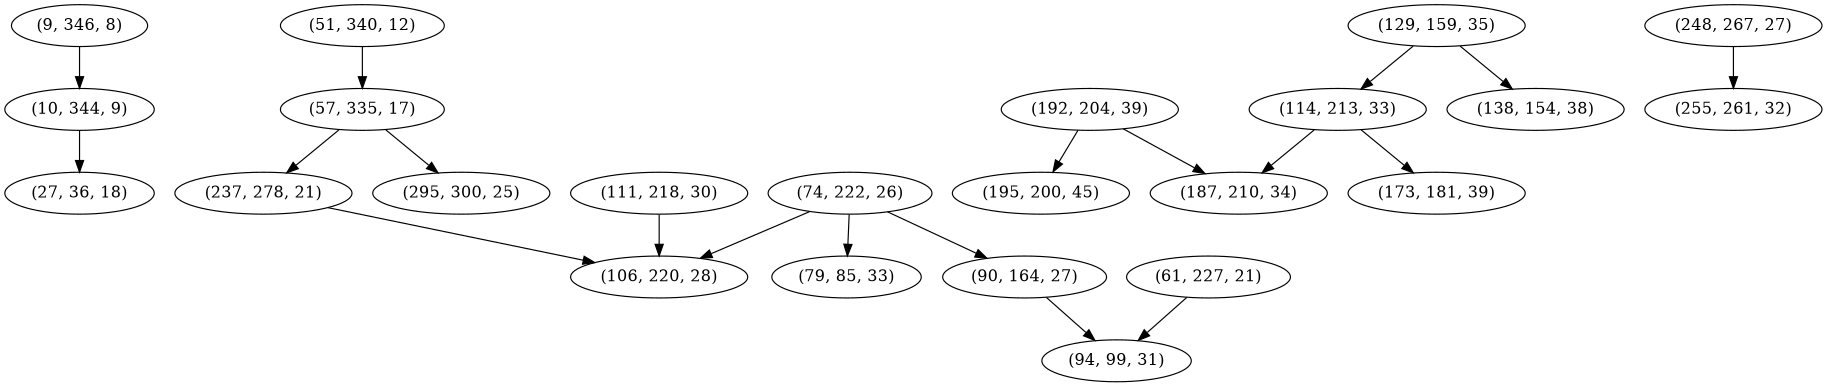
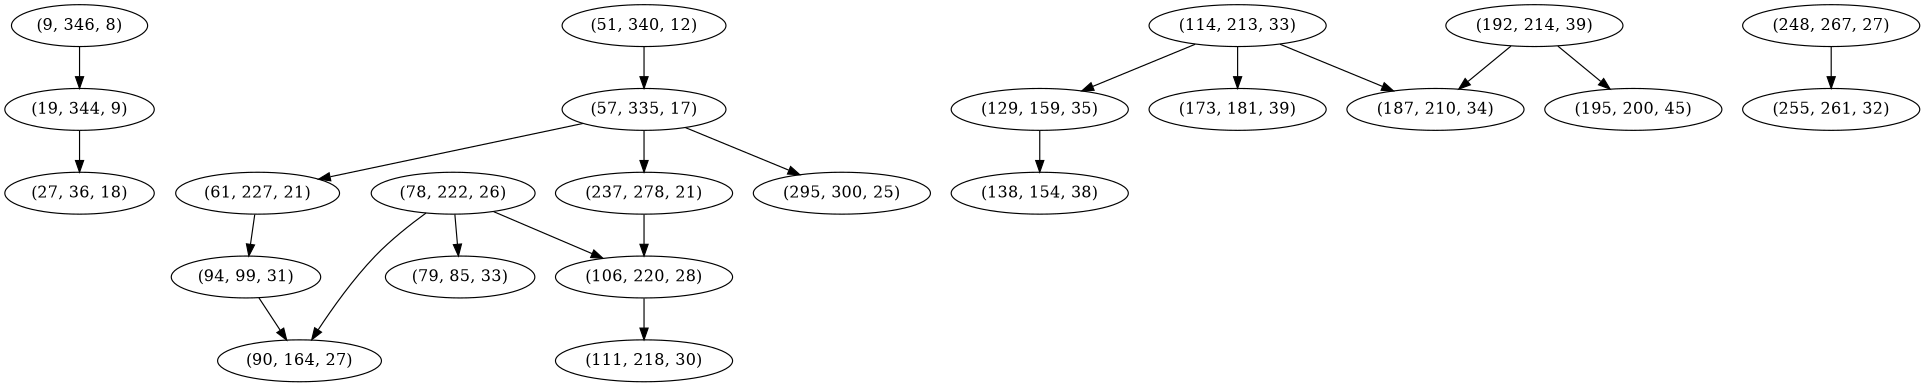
(1392, 64) -> (1144, 65)
(80, 109) -> (80, 109)
(1090, 109) -> (1534, 26)
none -> (457, 150)
(850, 193) -> (453, 193)
(659, 229) -> (644, 313)
(1066, 315) -> (270, 314)
